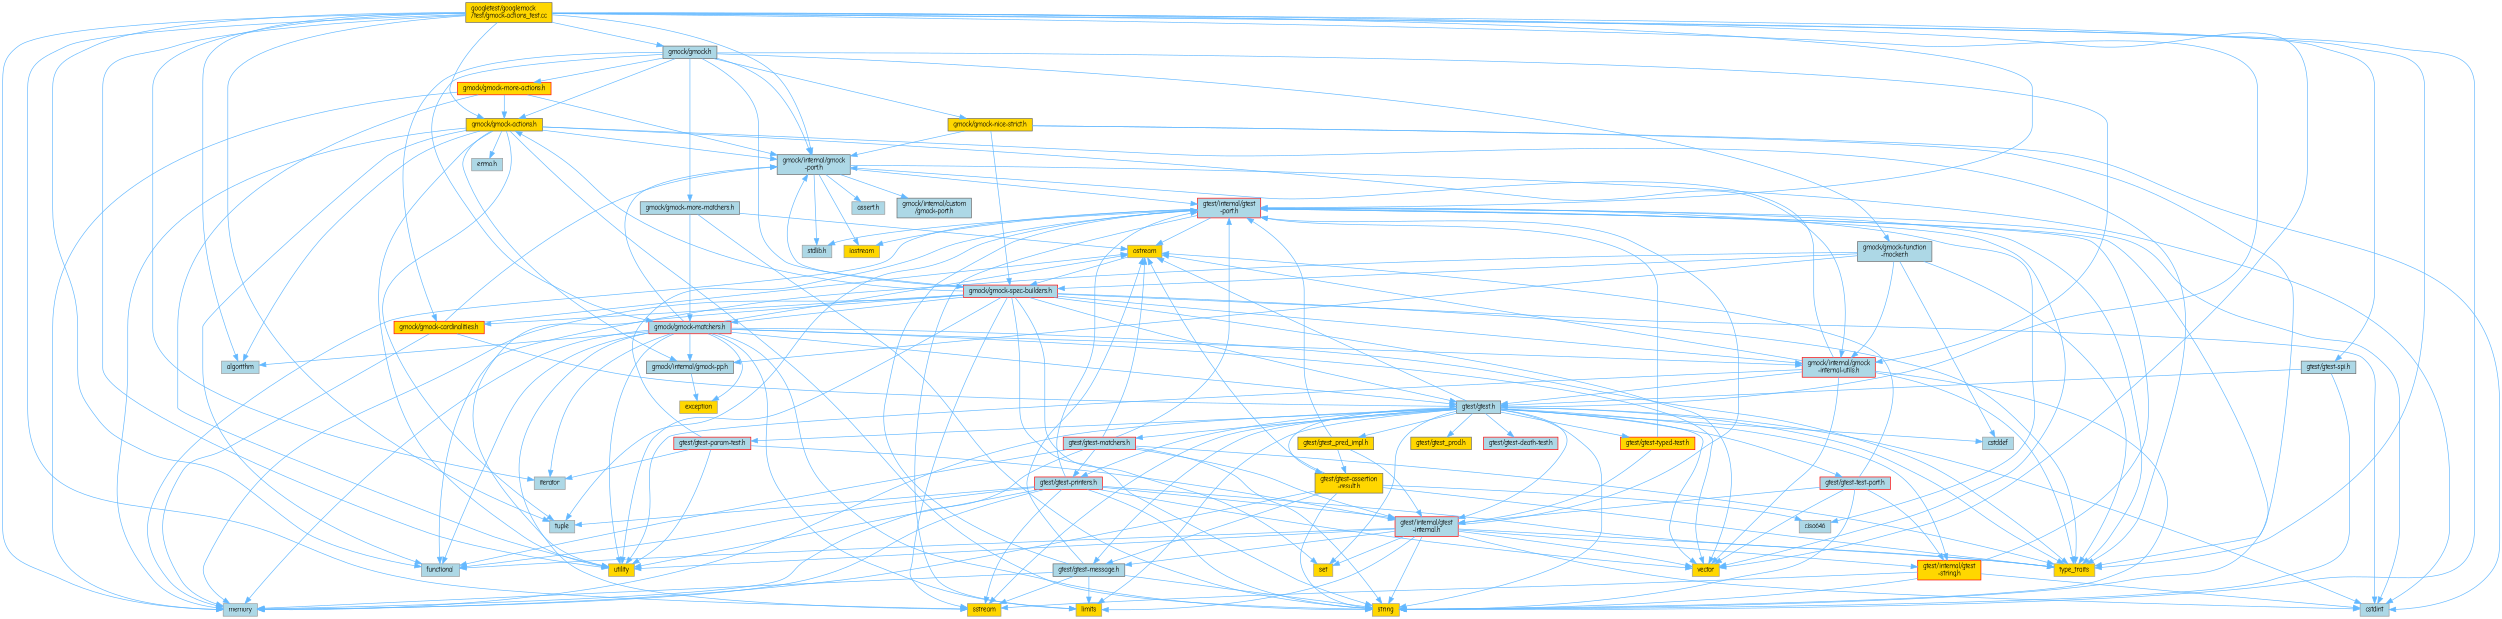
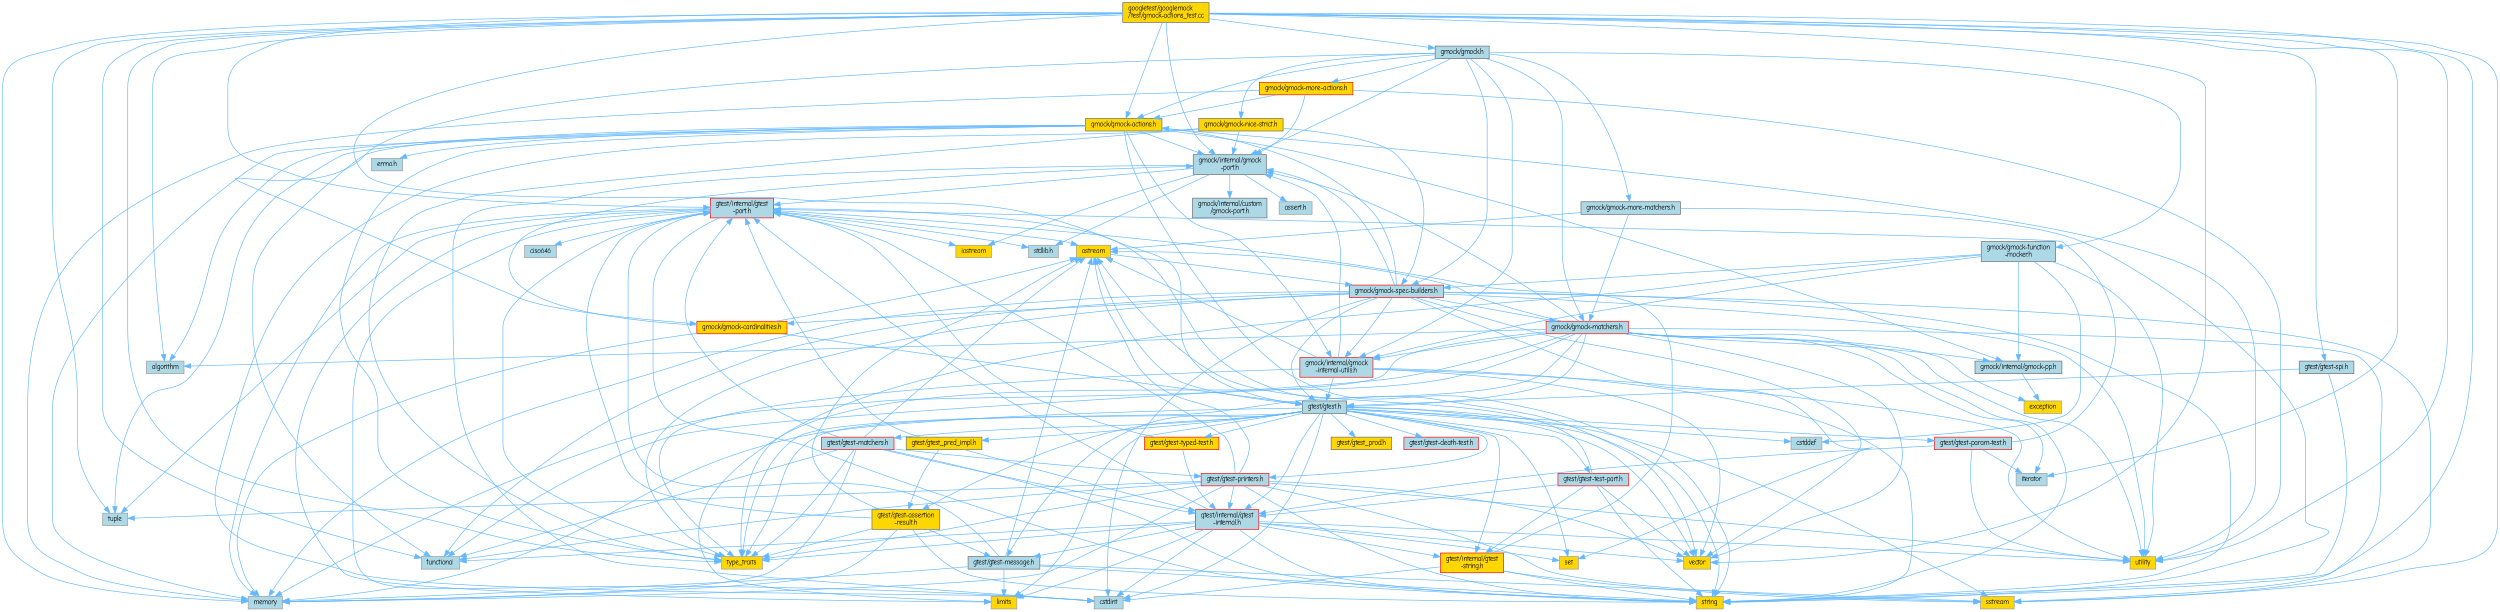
none -> (1185, 399)
(1590, 496) -> (614, 434)
